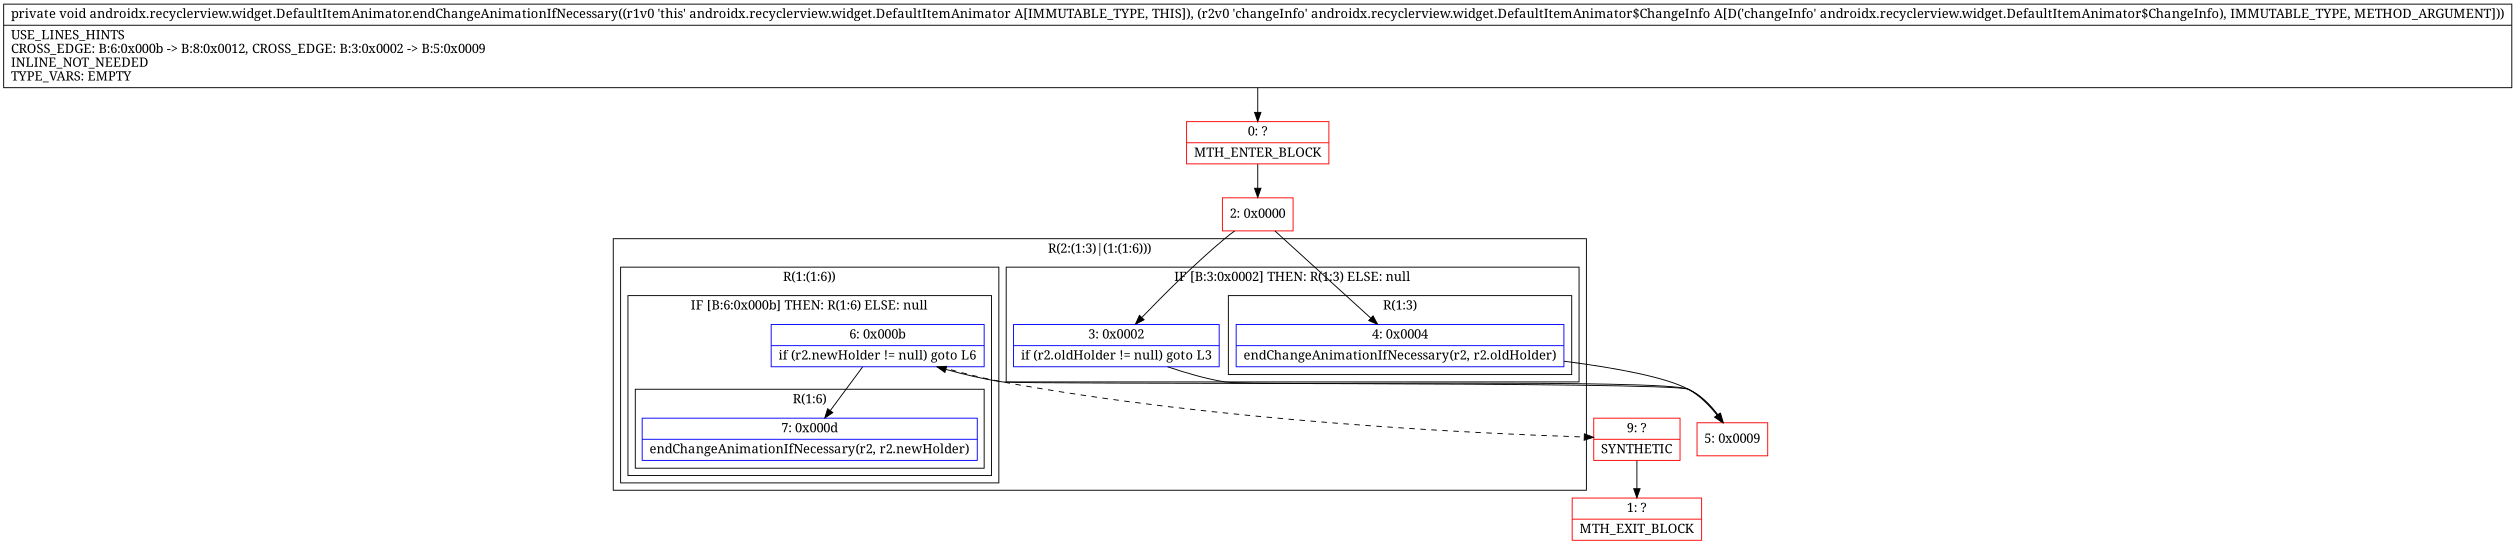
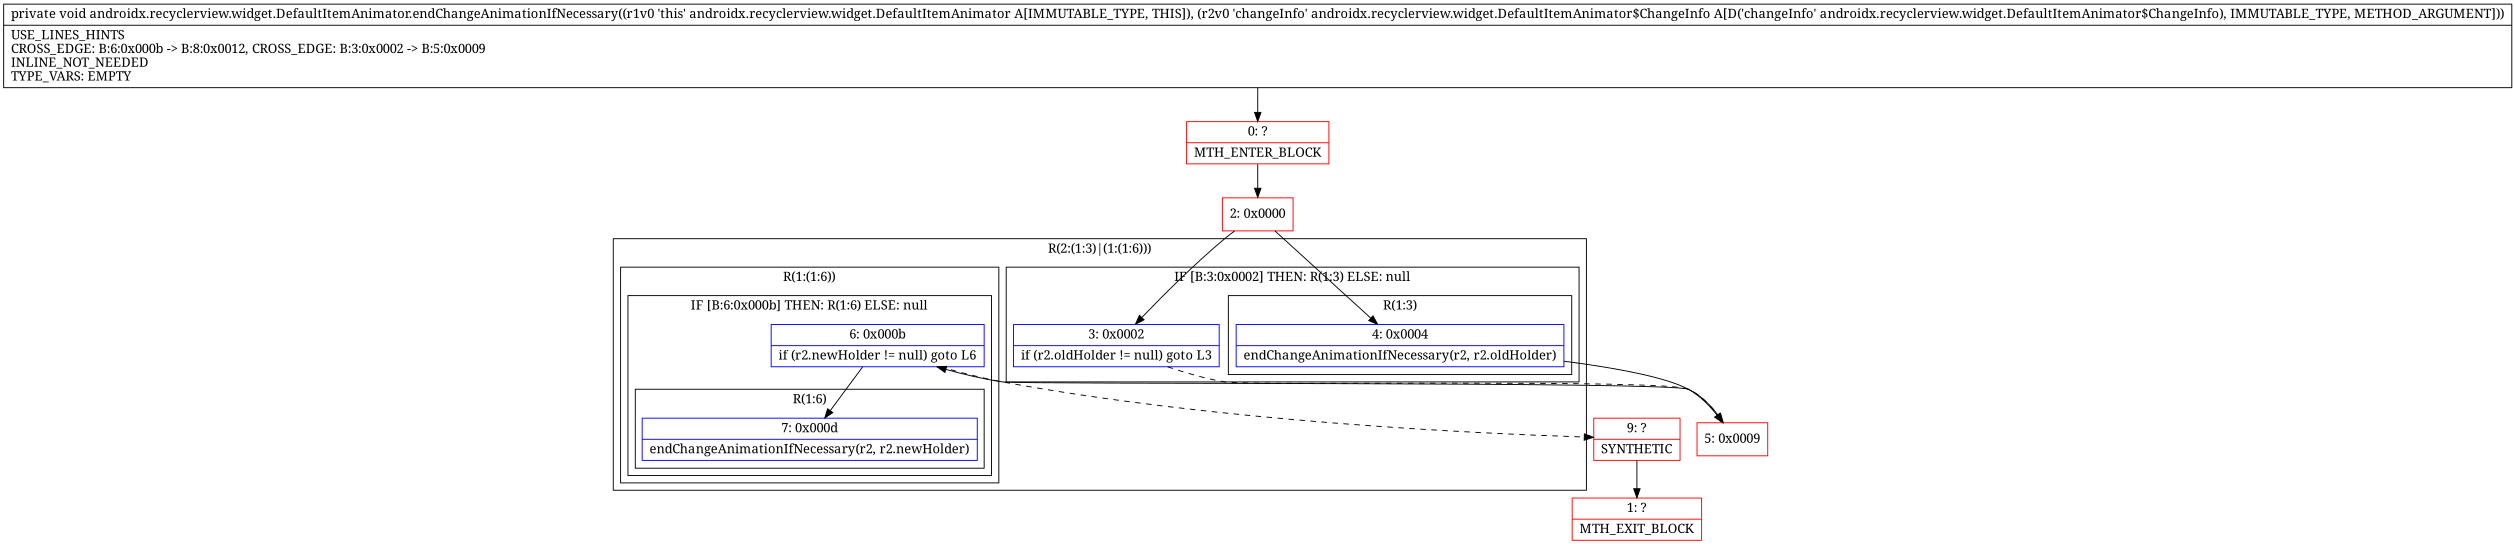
(1447, 383) -> (1447, 383)
